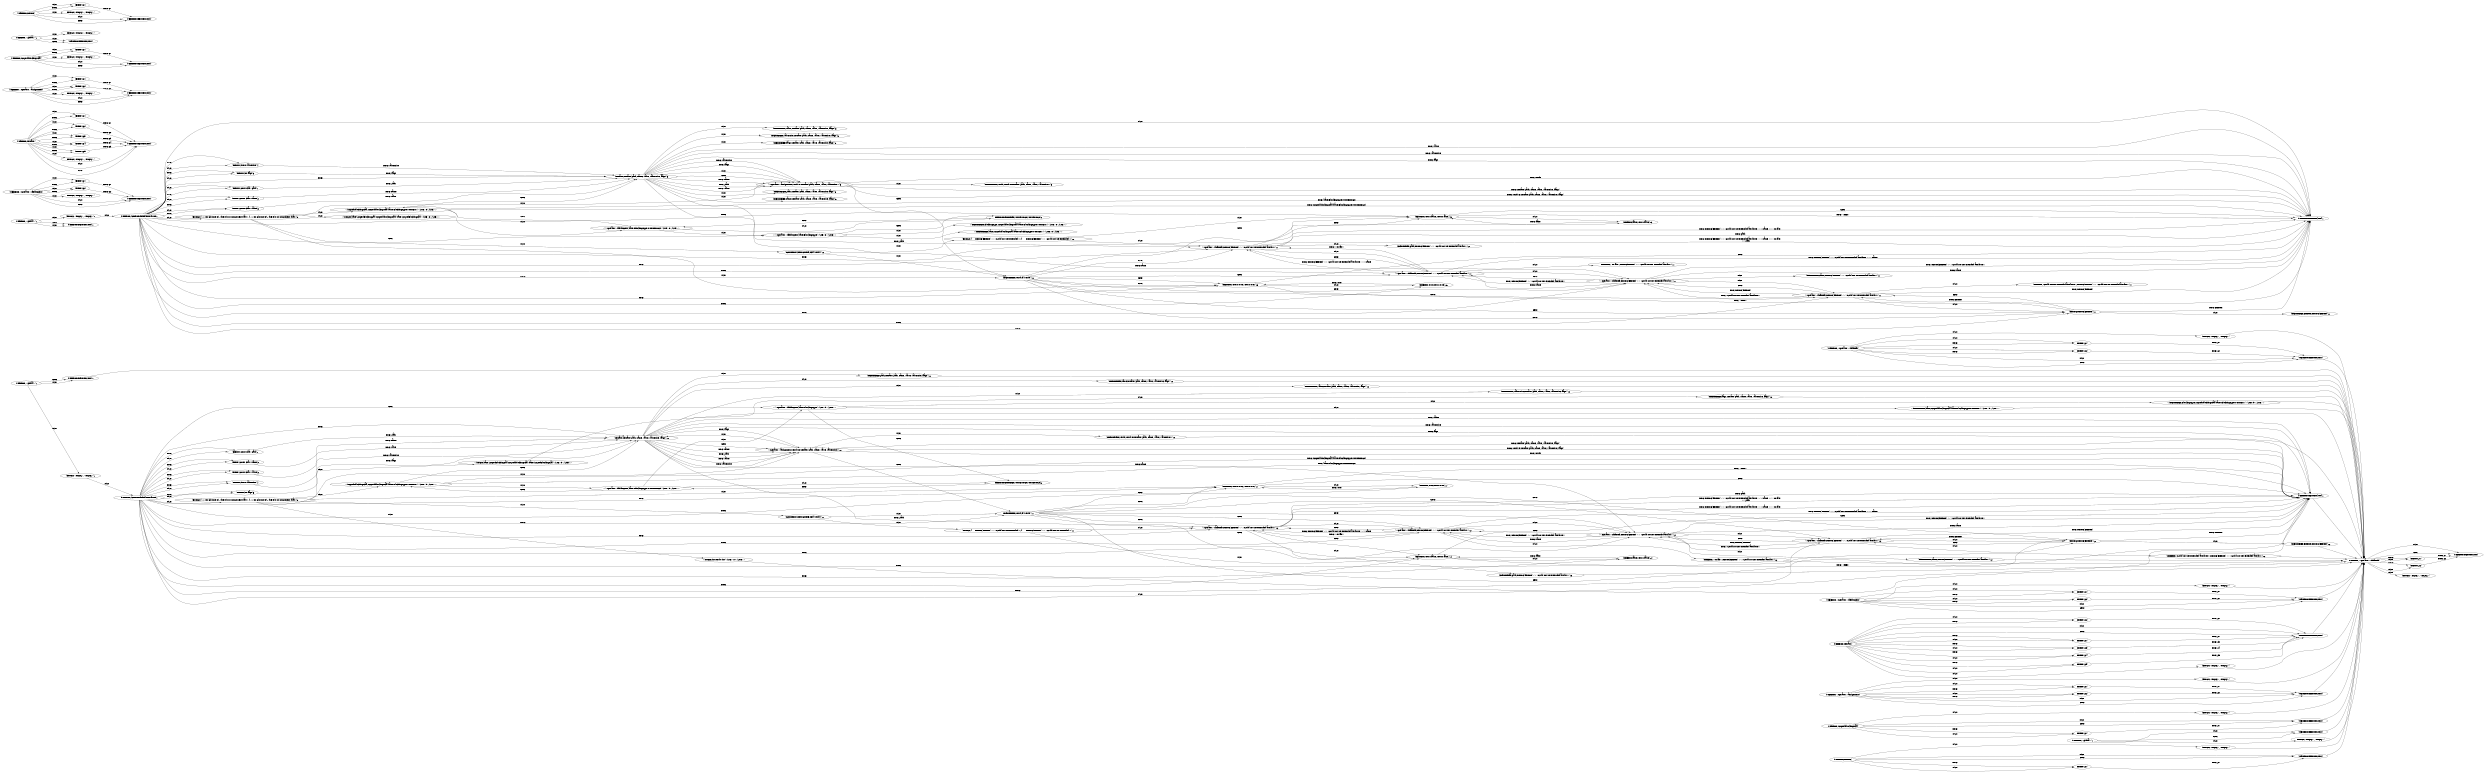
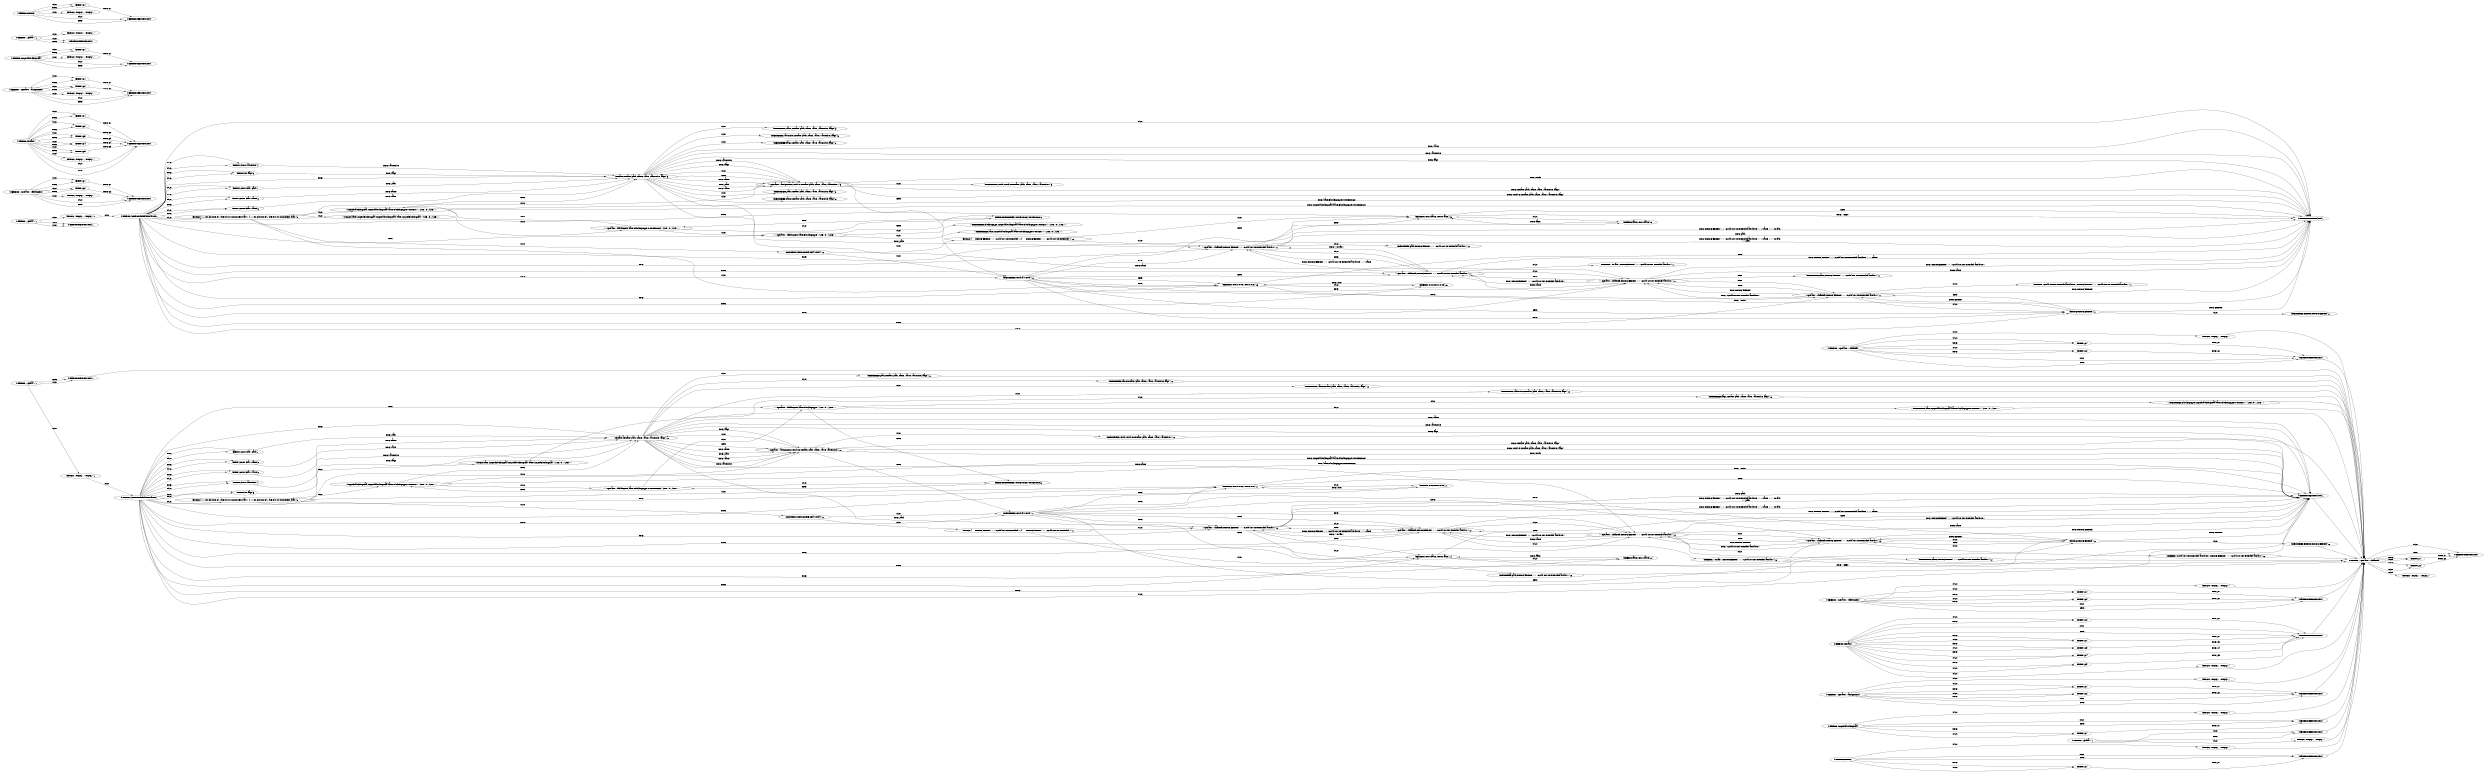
(724, 560) -> none
